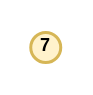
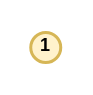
(46, 46) -> (46, 46)
